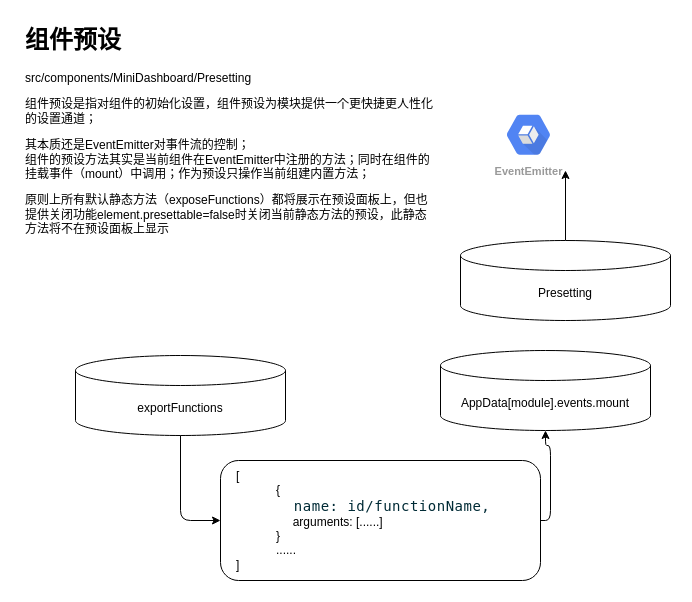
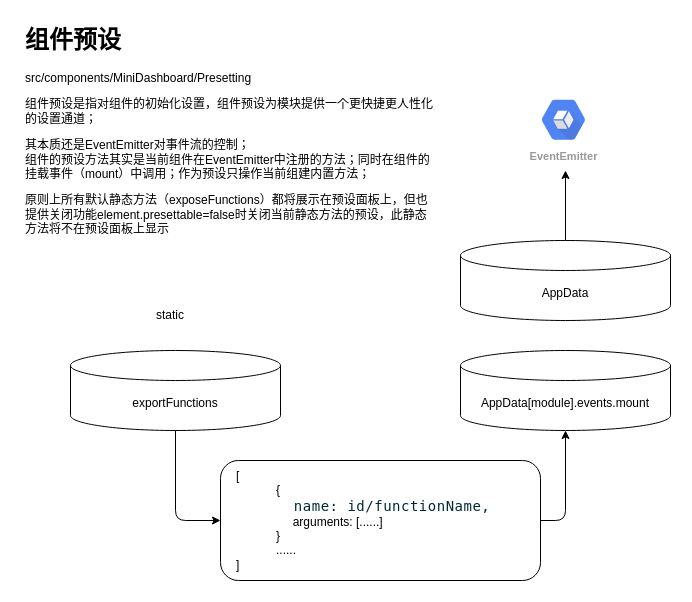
(529, 135) -> (564, 120)
(566, 294) -> (566, 294)
none -> (171, 316)
(546, 391) -> (566, 391)
(181, 396) -> (176, 391)
